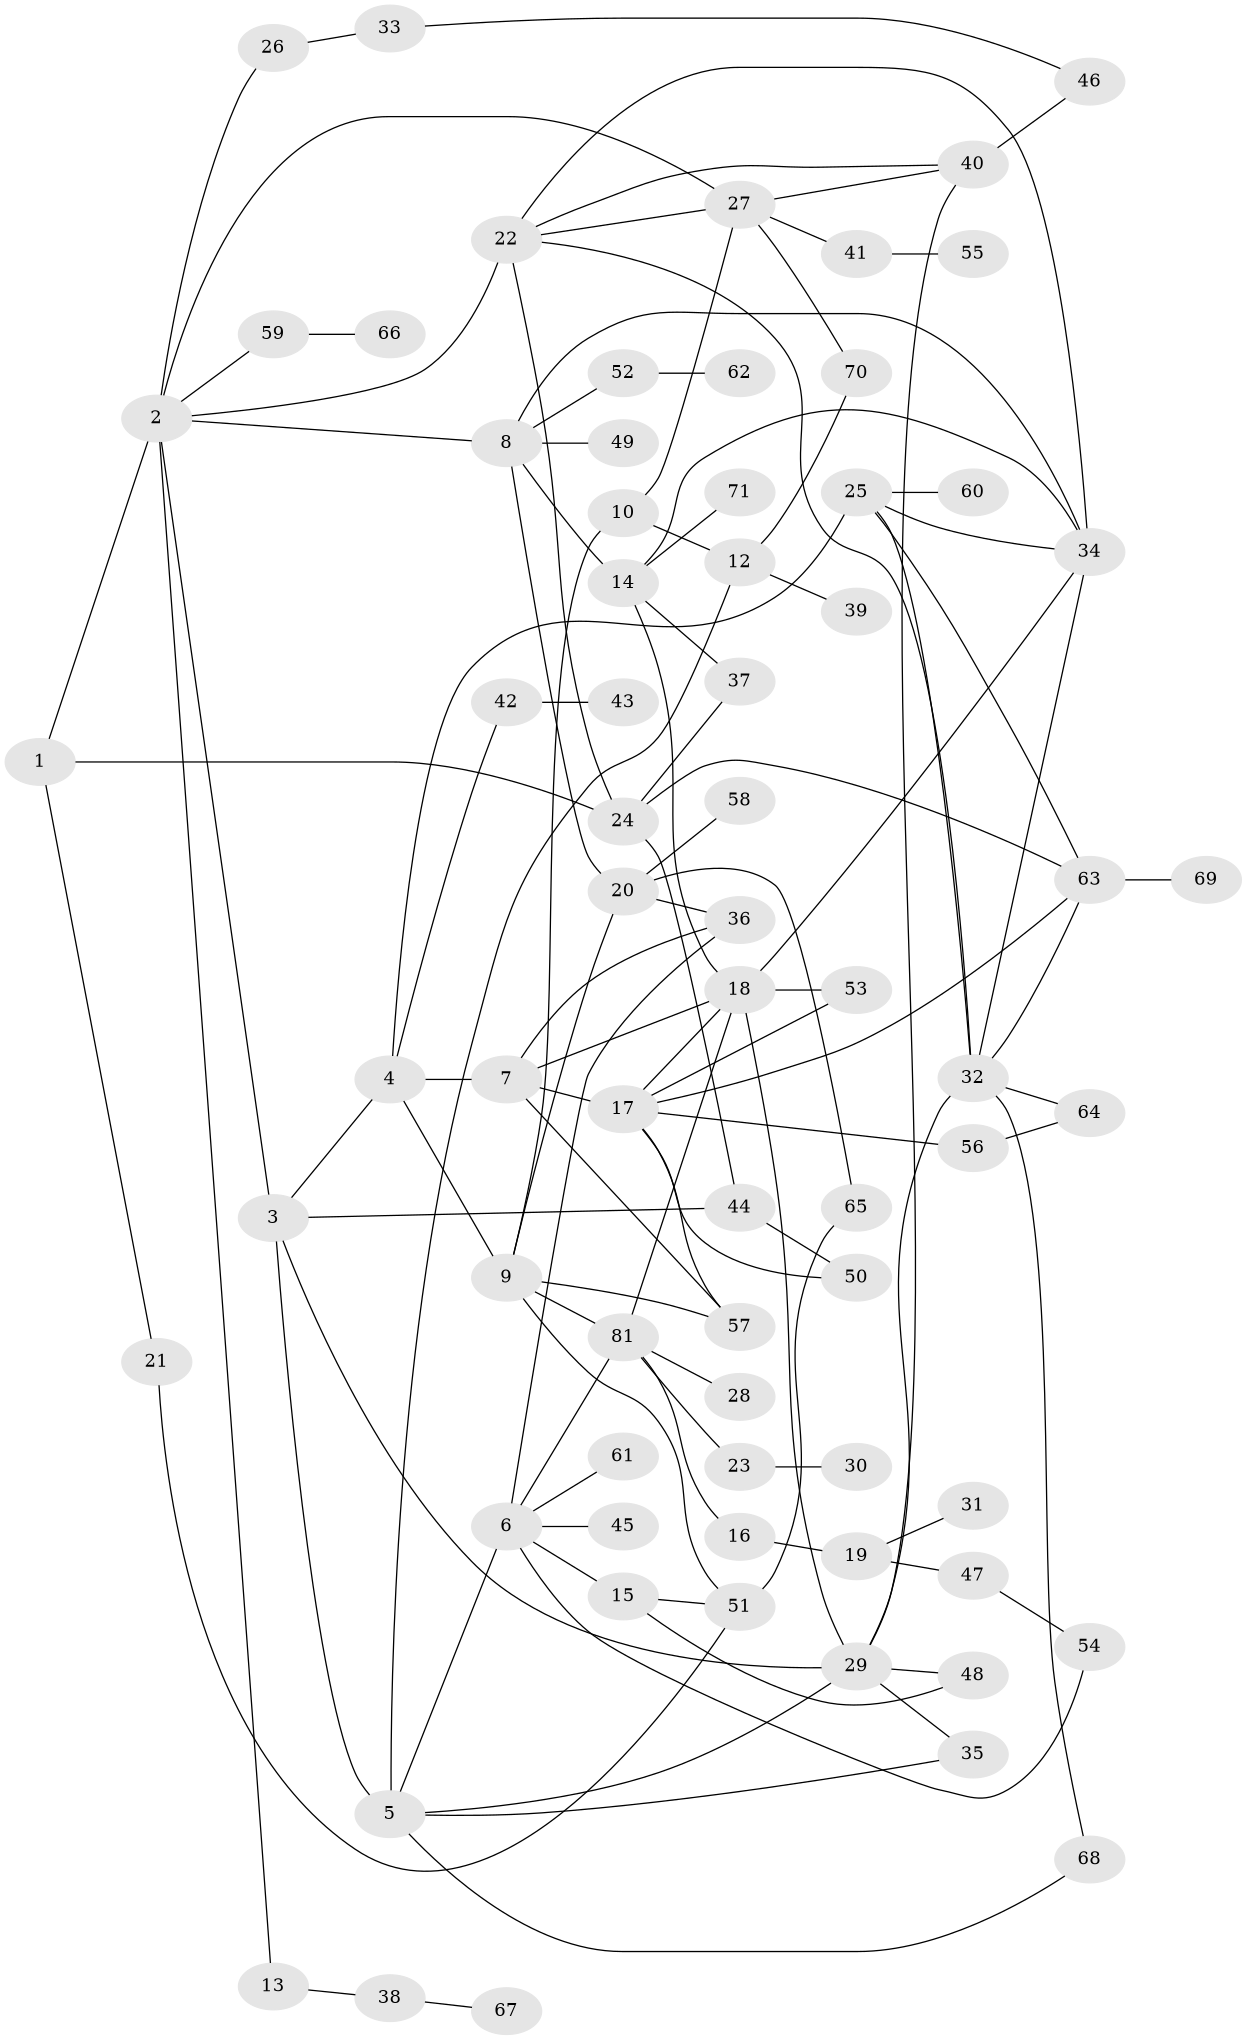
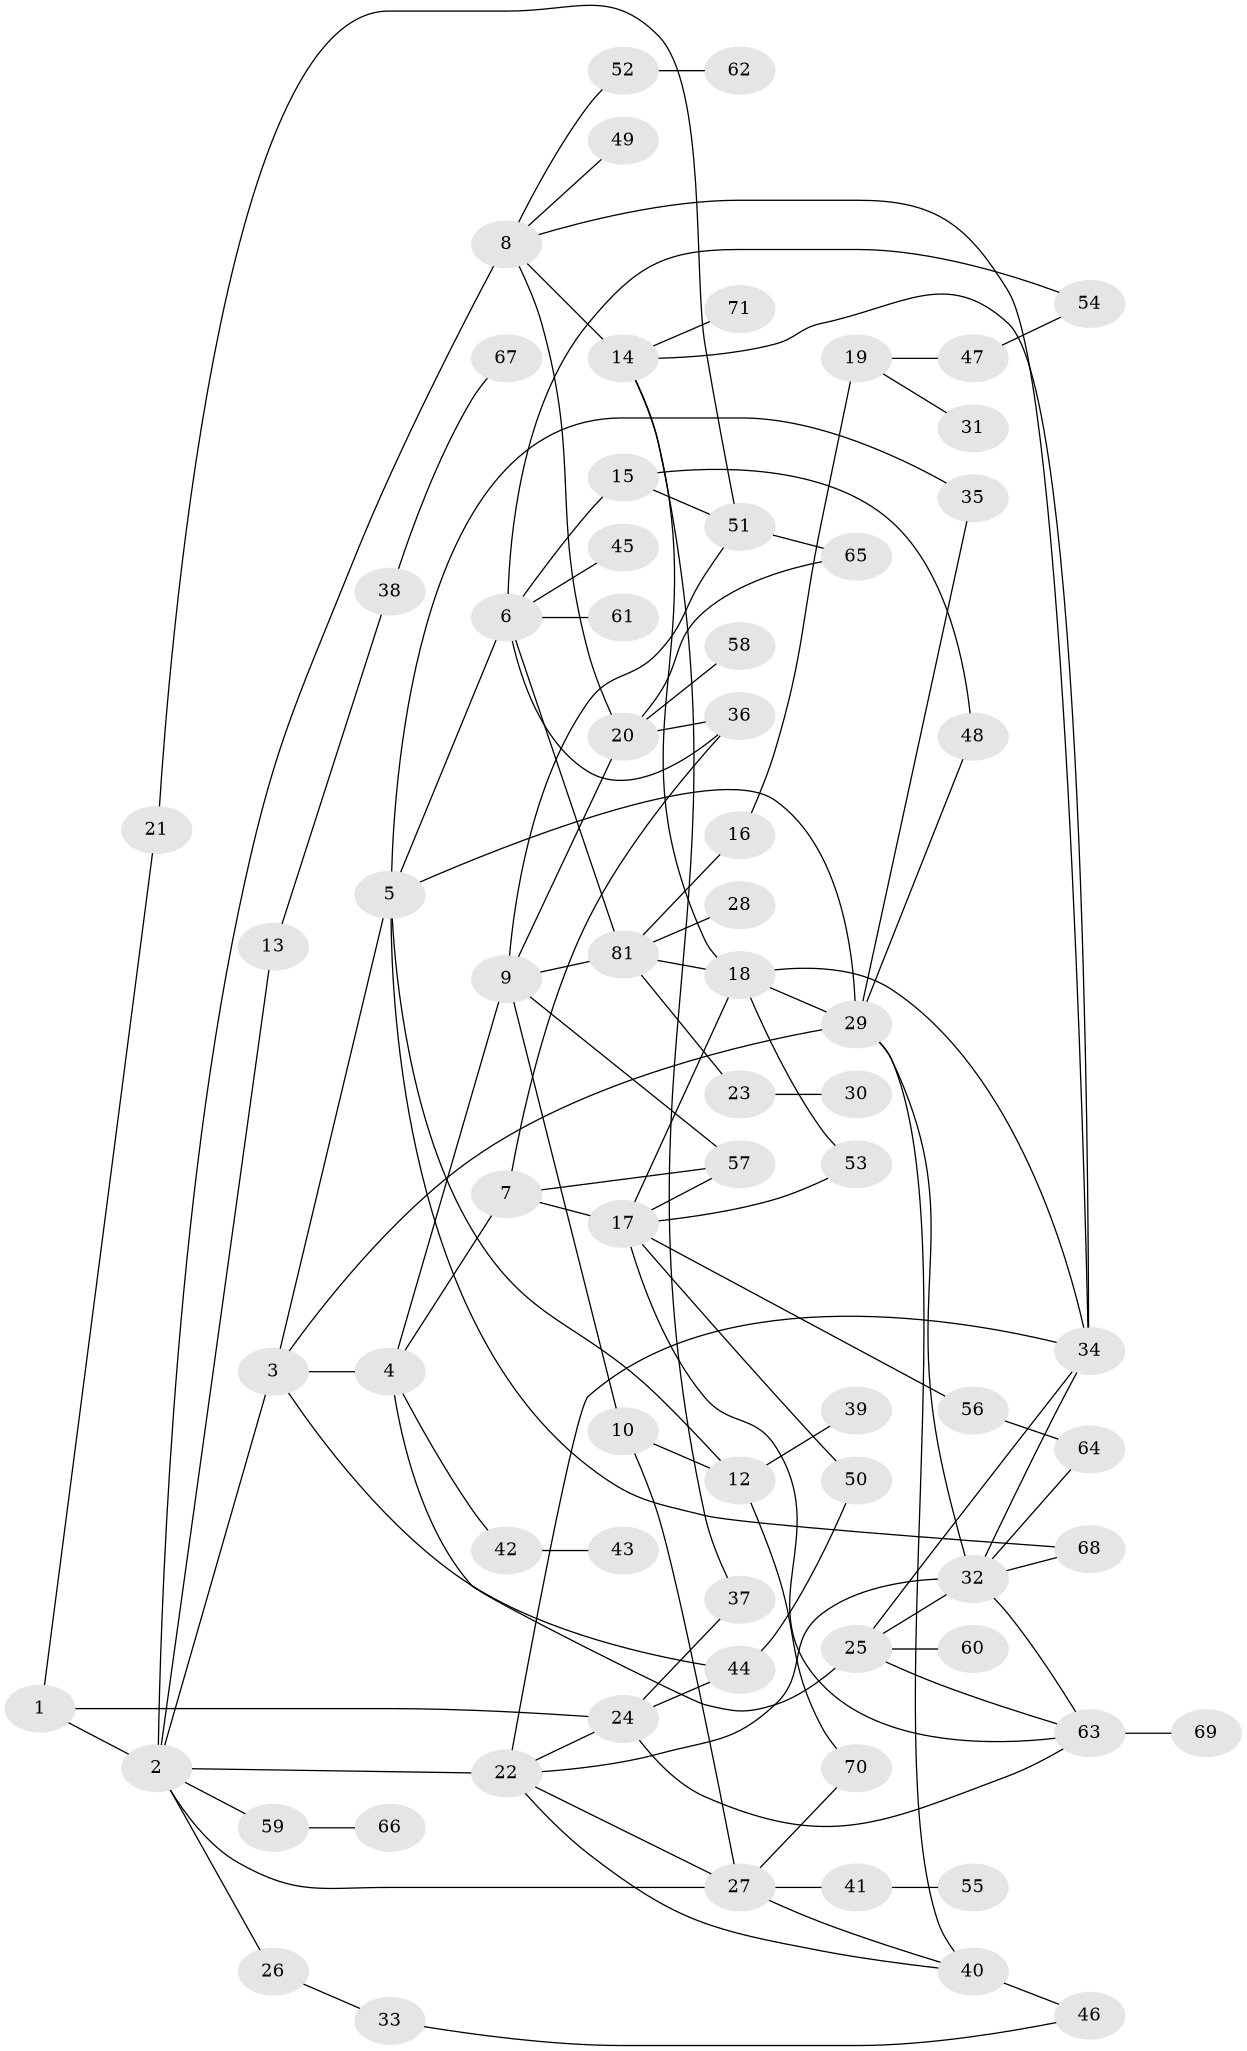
(628, 1033) -> none
